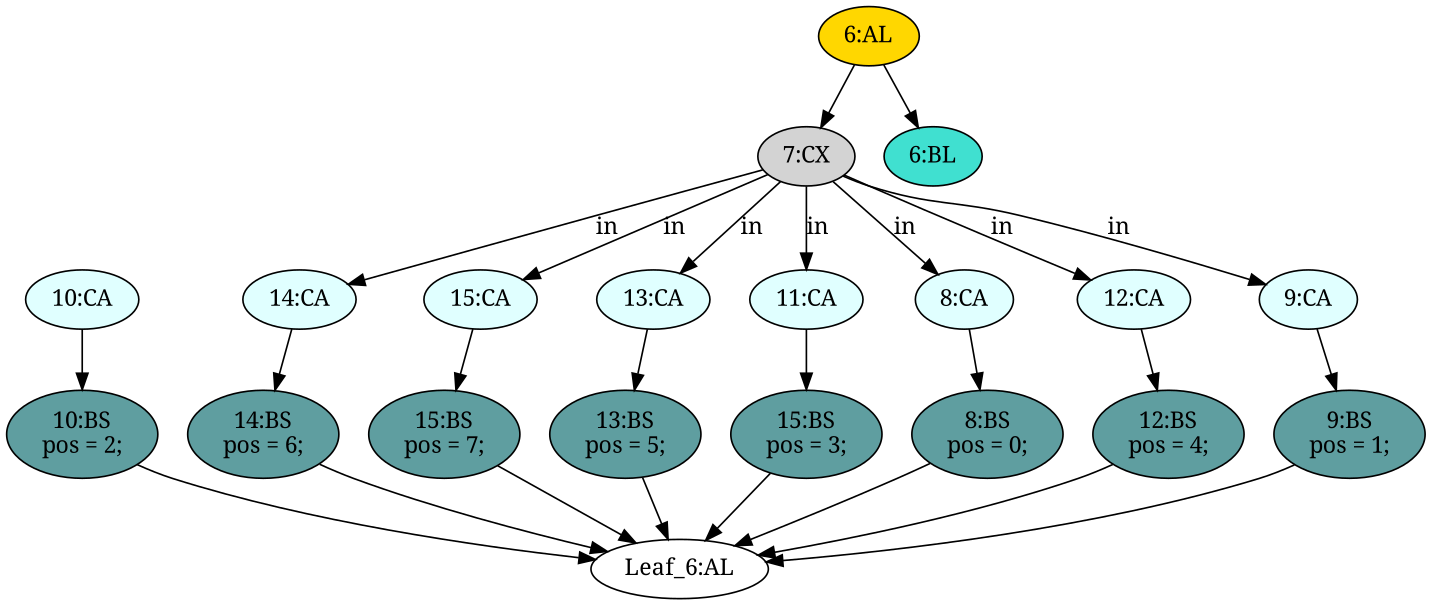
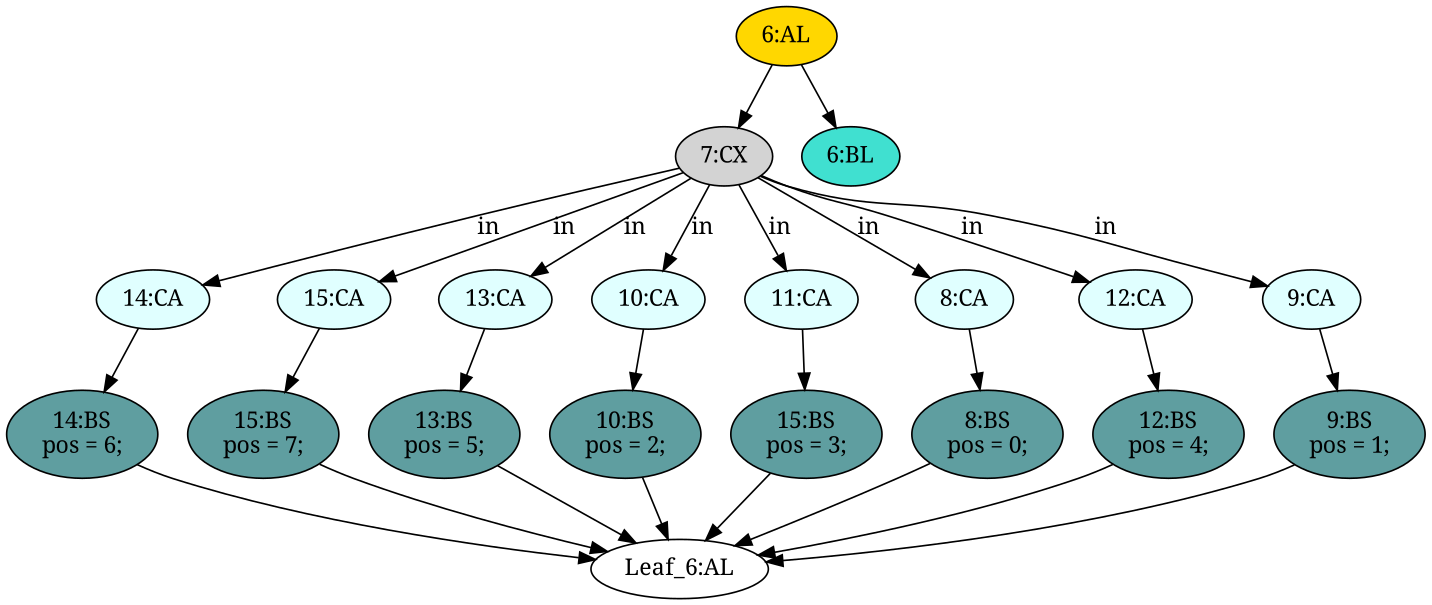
none -> (690, 220)
